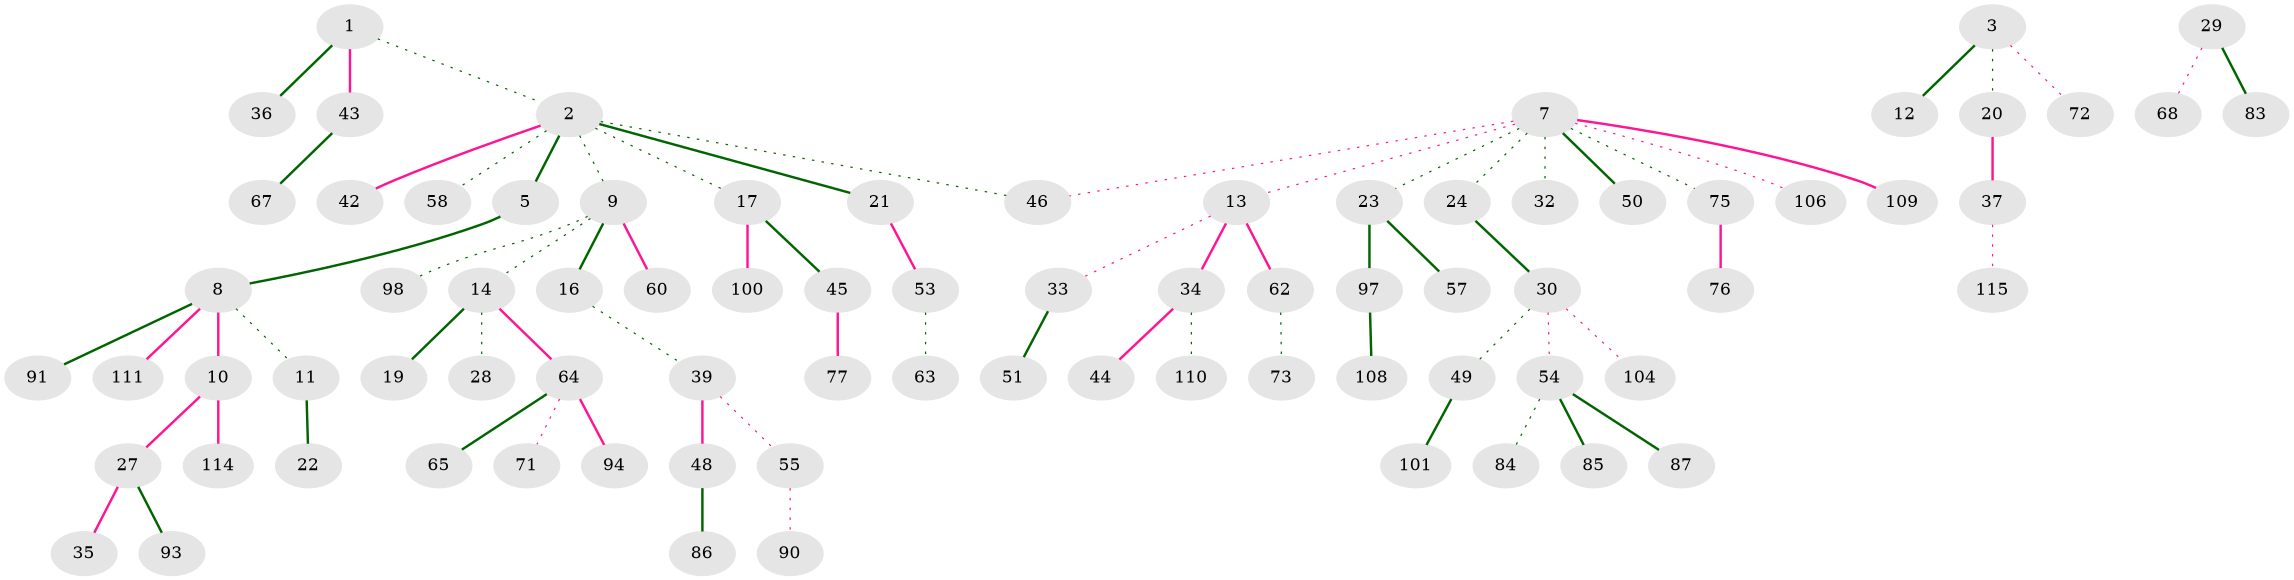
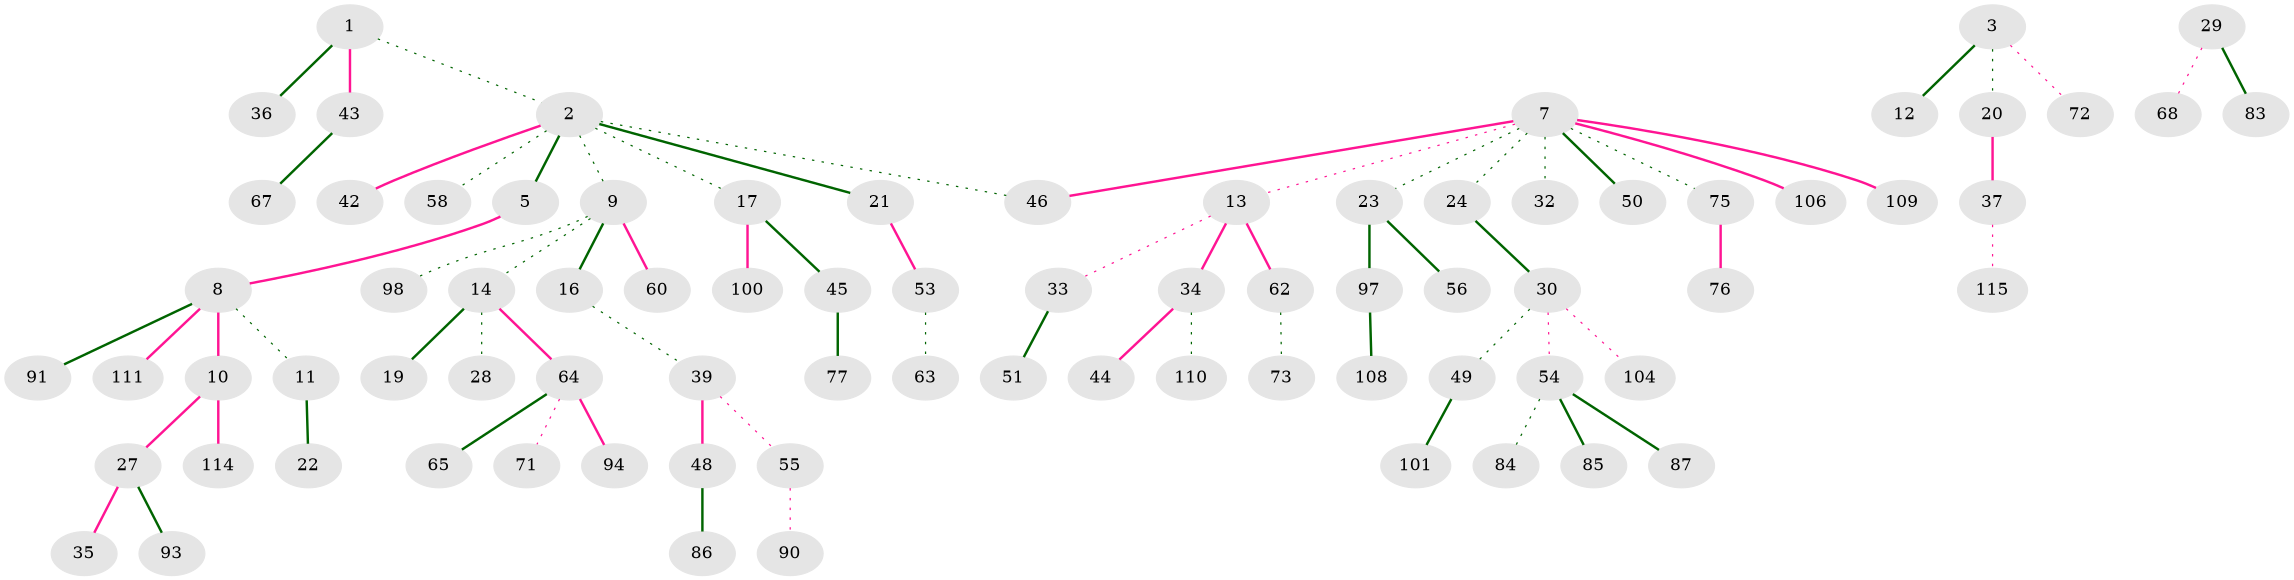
(1680, 153) -> (1680, 153)
(1291, 159) -> (1291, 159)
(377, 256) -> (377, 256)
(1457, 290) -> (1457, 290)
(838, 334) -> (838, 334)
